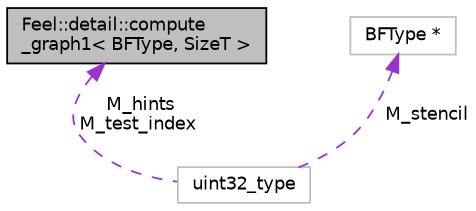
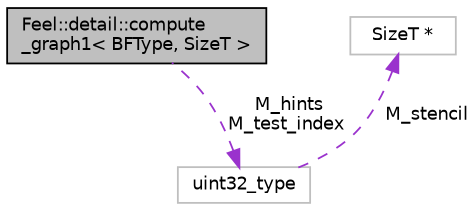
(403, 36) -> (403, 36)
(96, 151) -> (209, 102)
